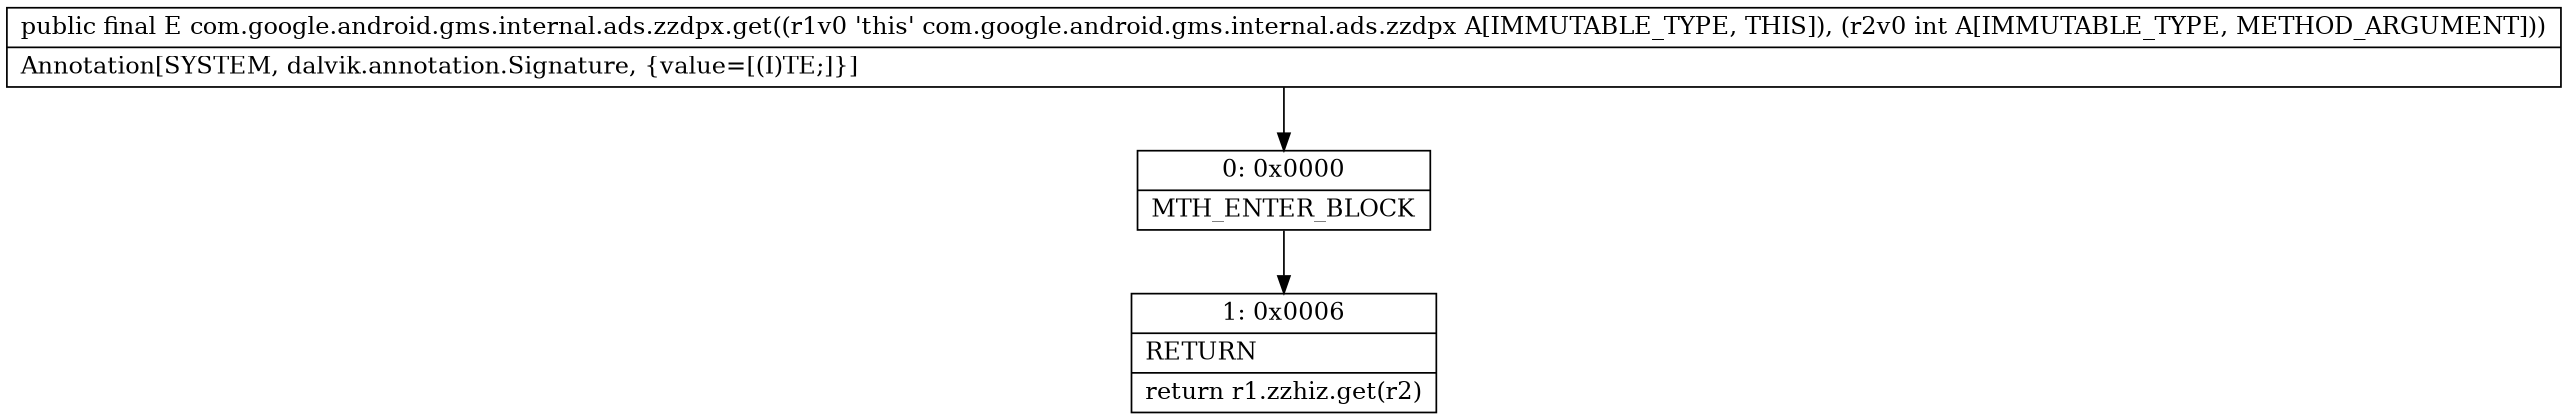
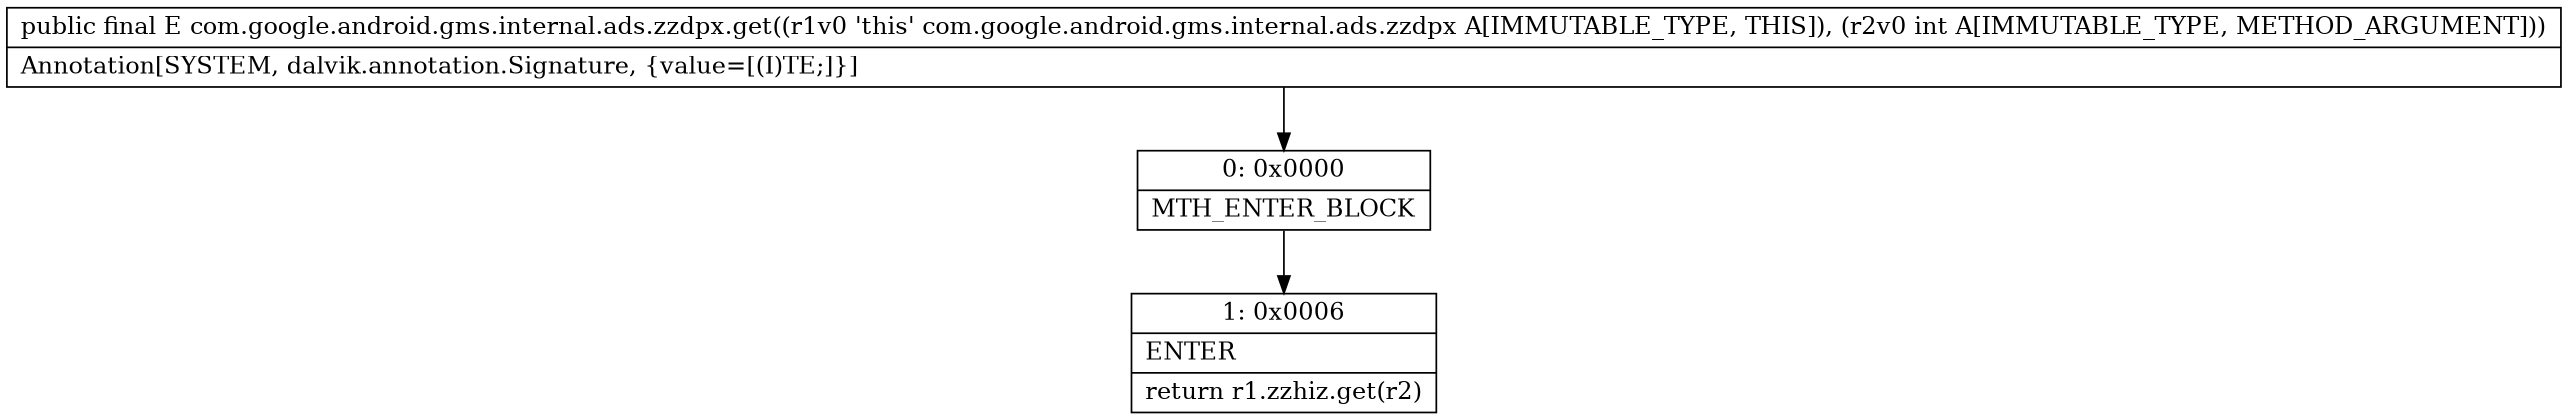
(1201, 352) -> (1191, 352)
